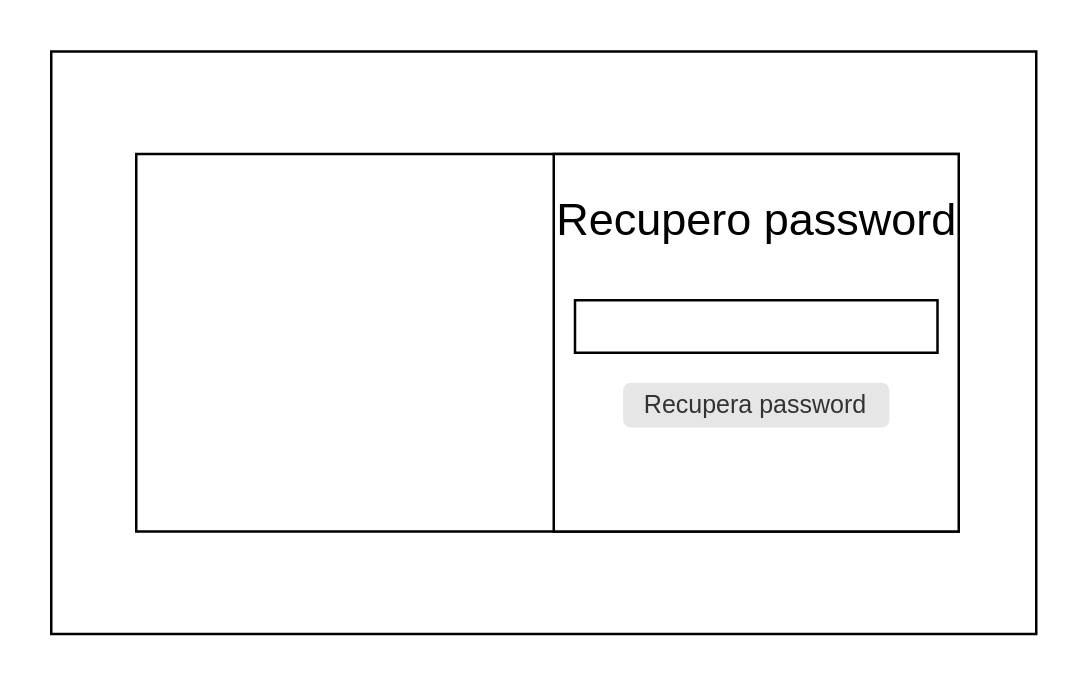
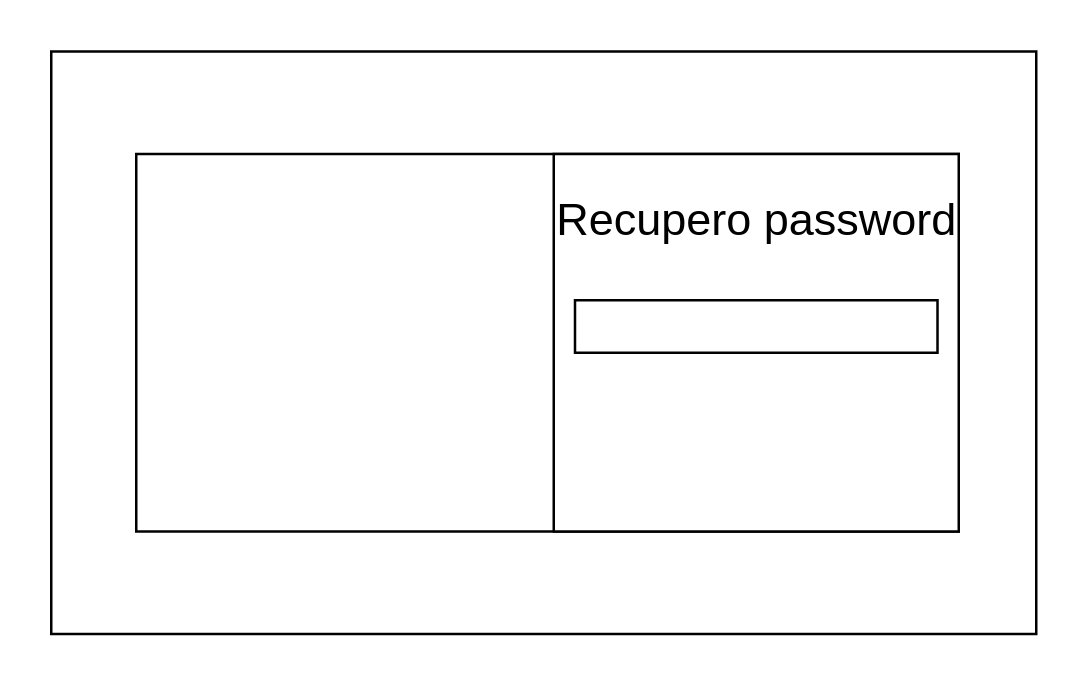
(756, 405) -> none
